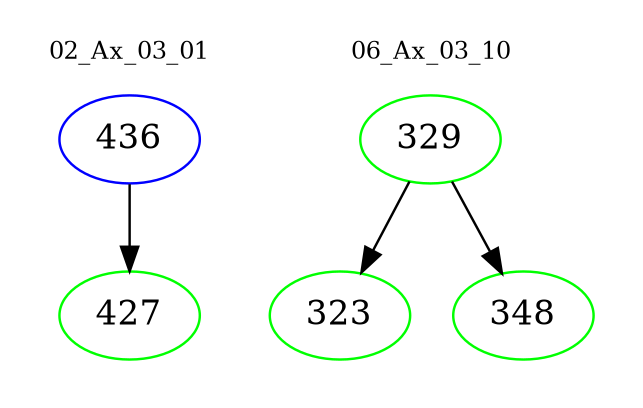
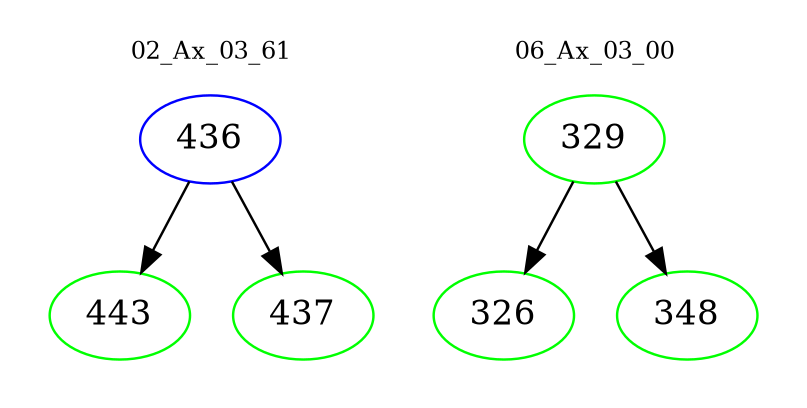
(130, 53) -> (212, 53)
(432, 53) -> (596, 53)
none -> (120, 316)
(130, 316) -> (303, 316)
(340, 316) -> (504, 316)
